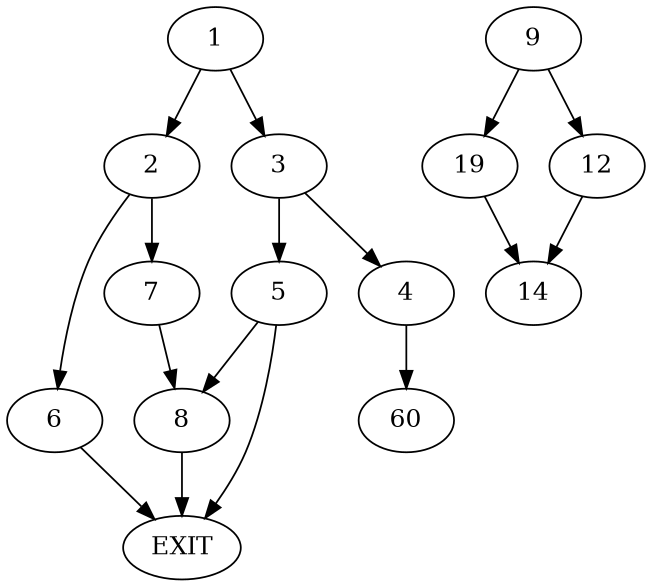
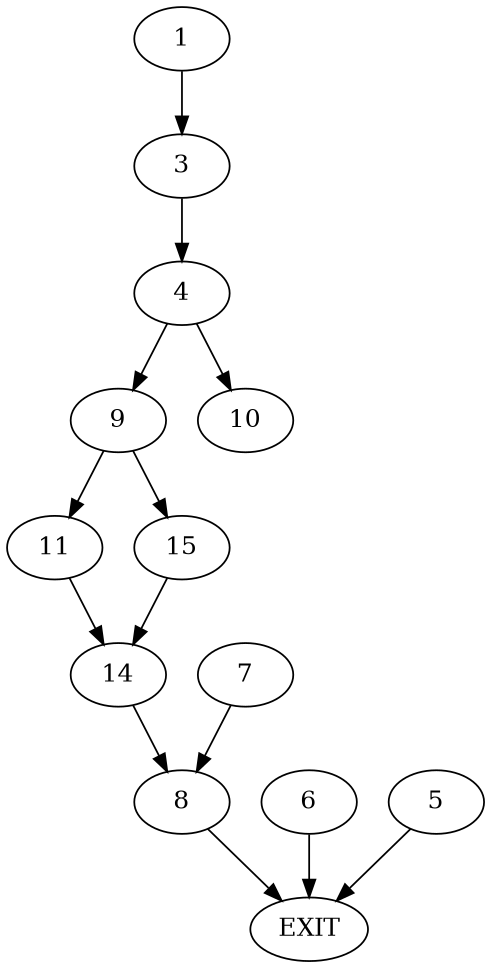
(152, 166) -> none
(470, 166) -> (55, 548)
(597, 166) -> (182, 548)
(279, 221) -> none
none -> (154, 349)
(236, 350) -> (146, 731)
(406, 420) -> (246, 420)
